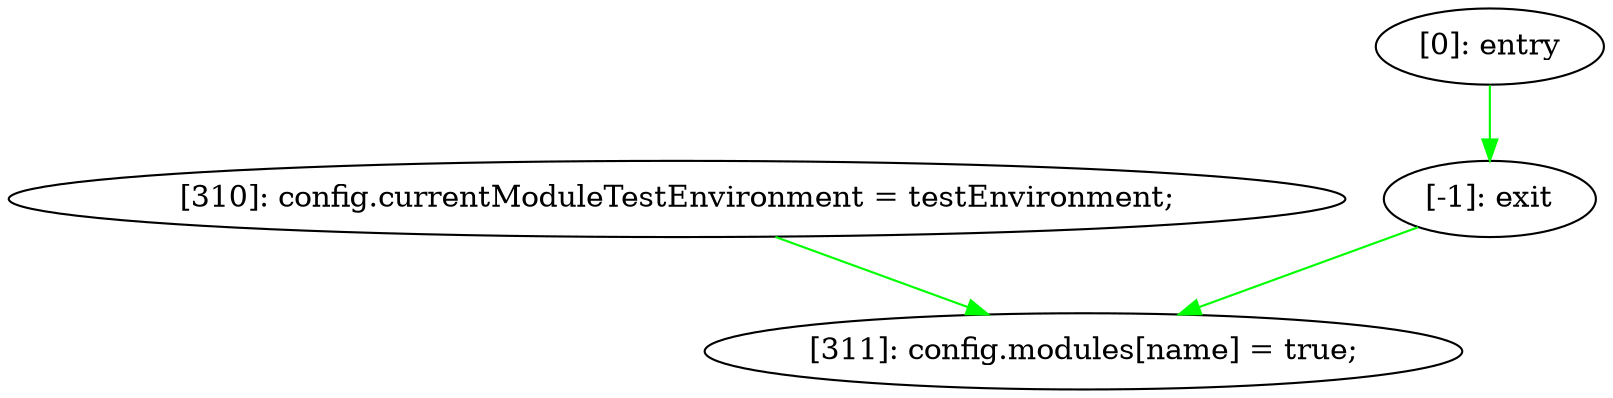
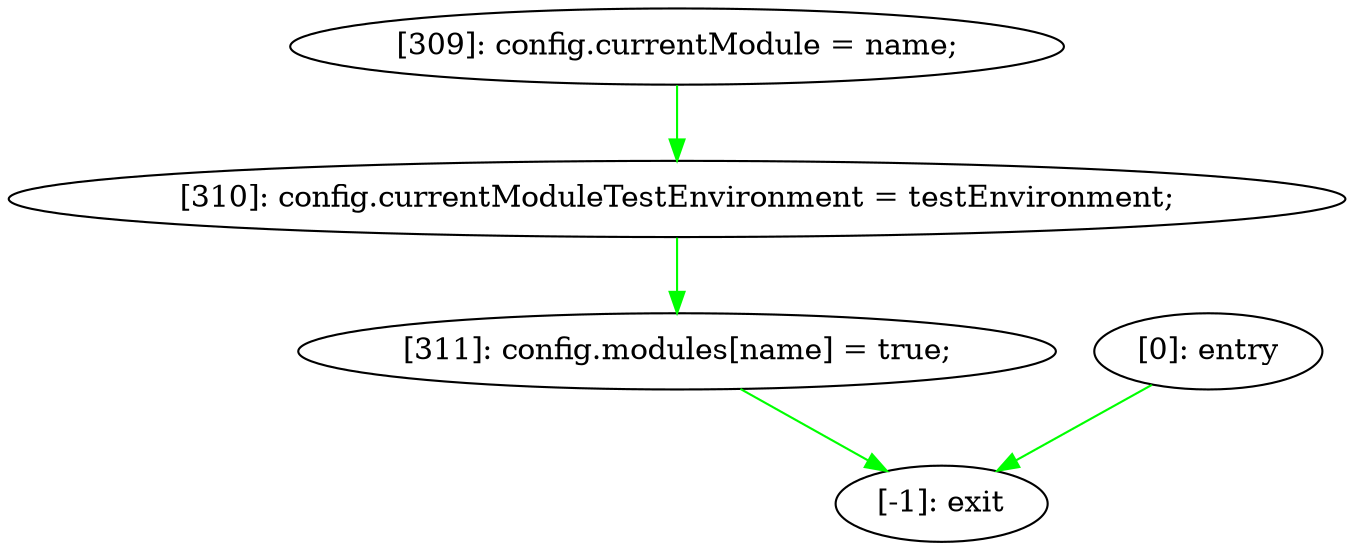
none -> (677, 47)
(1309, 267) -> (804, 425)
